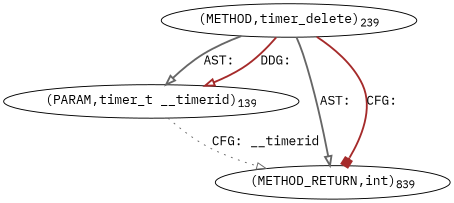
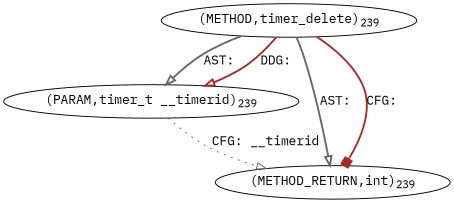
(248, 100) -> (248, 100)
(406, 181) -> (406, 181)
